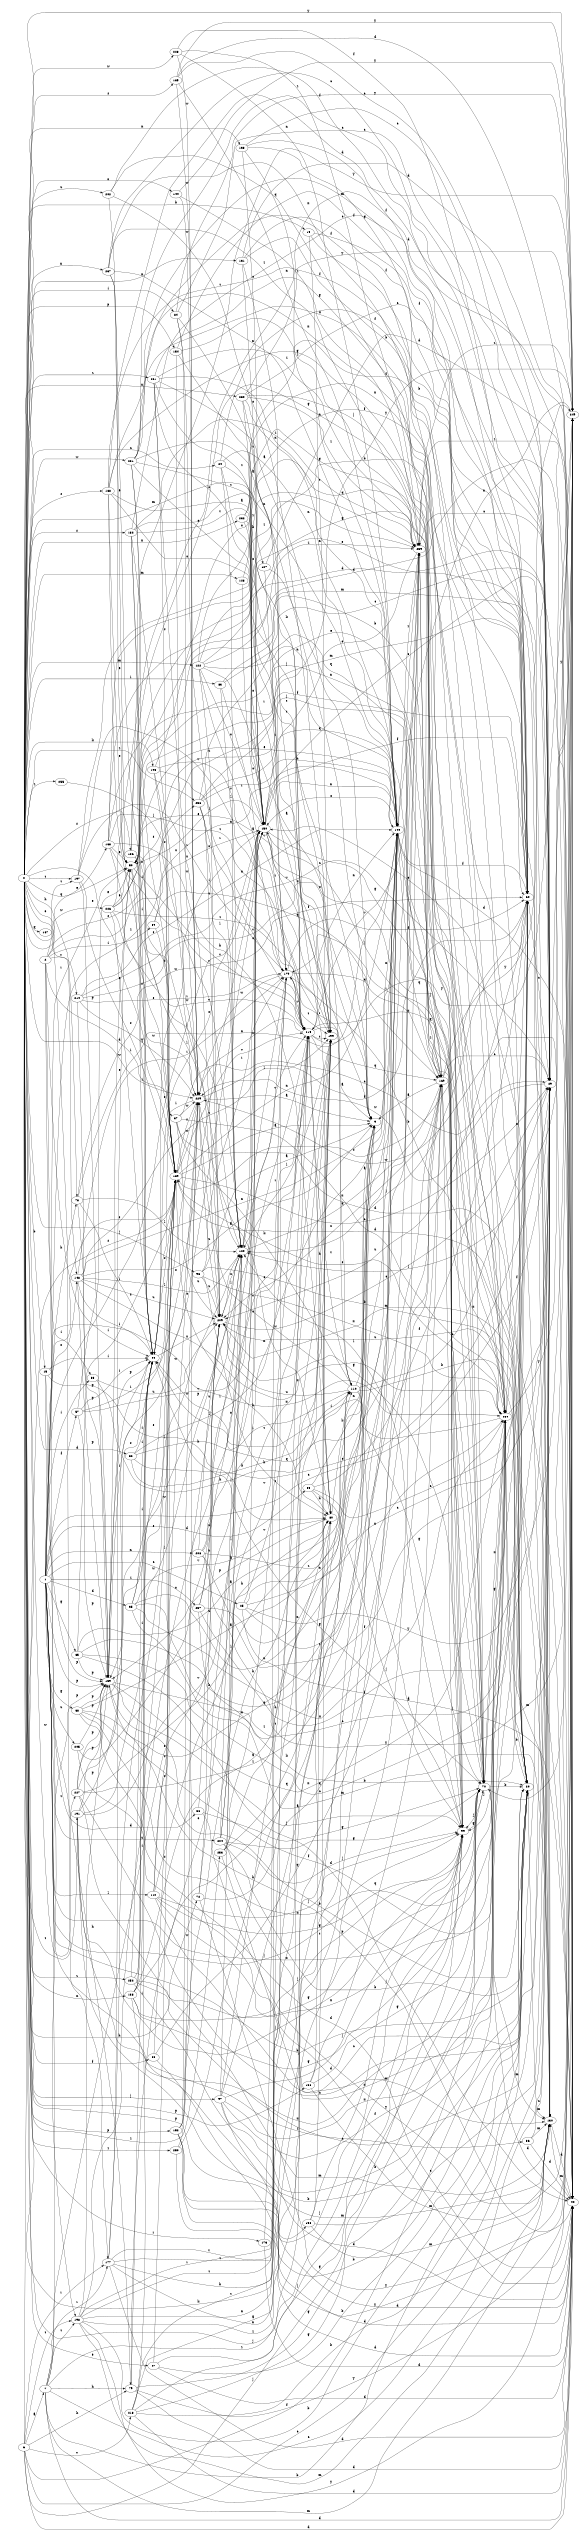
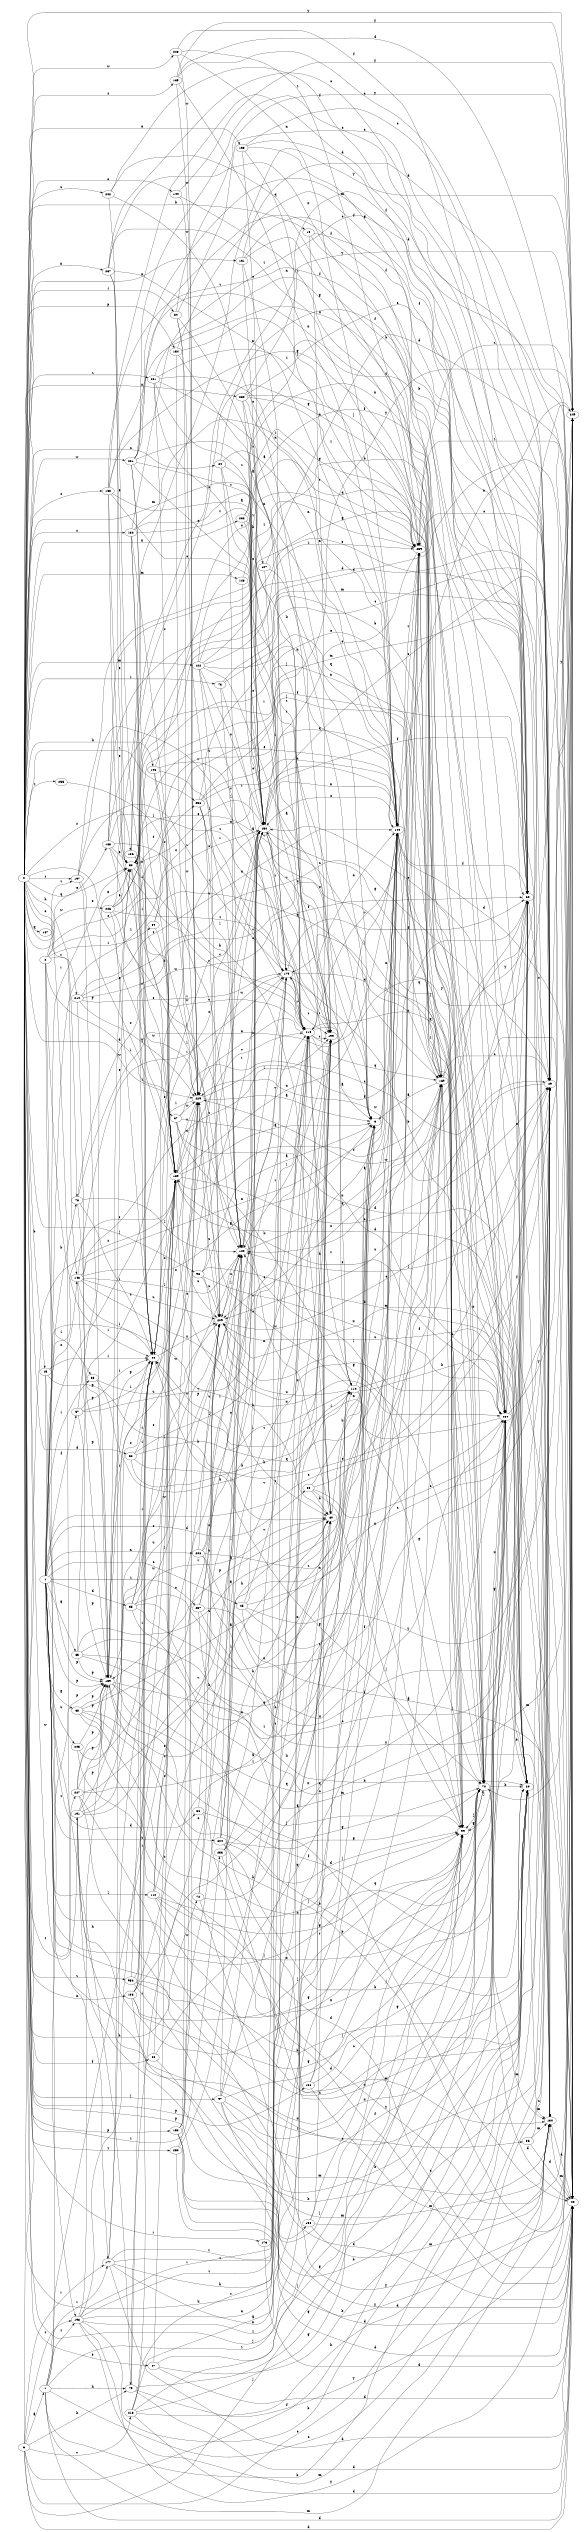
(220, 685) -> (220, 685)
(189, 872) -> (147, 1559)
(131, 1981) -> (131, 1981)
